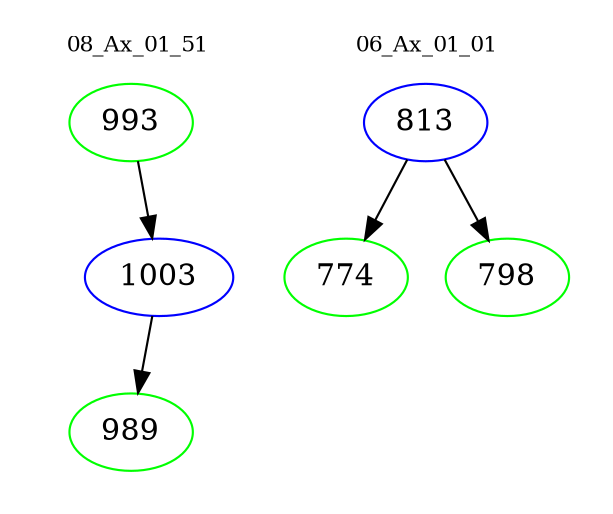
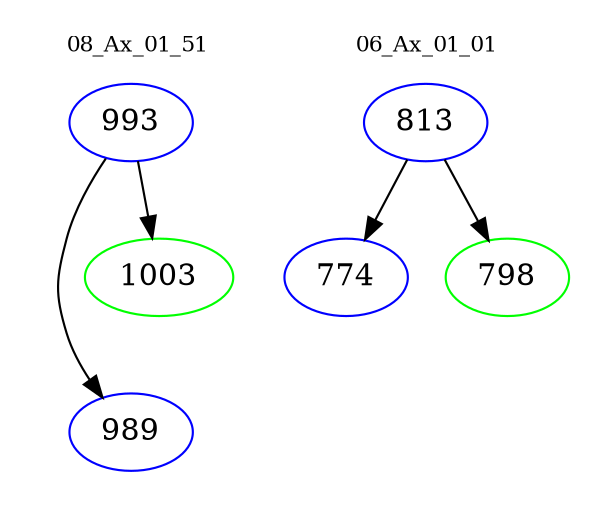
(131, 123) -> (131, 123)
(159, 277) -> (159, 277)
(346, 277) -> (346, 277)
(147, 344) -> (60, 267)
(131, 432) -> (131, 432)
